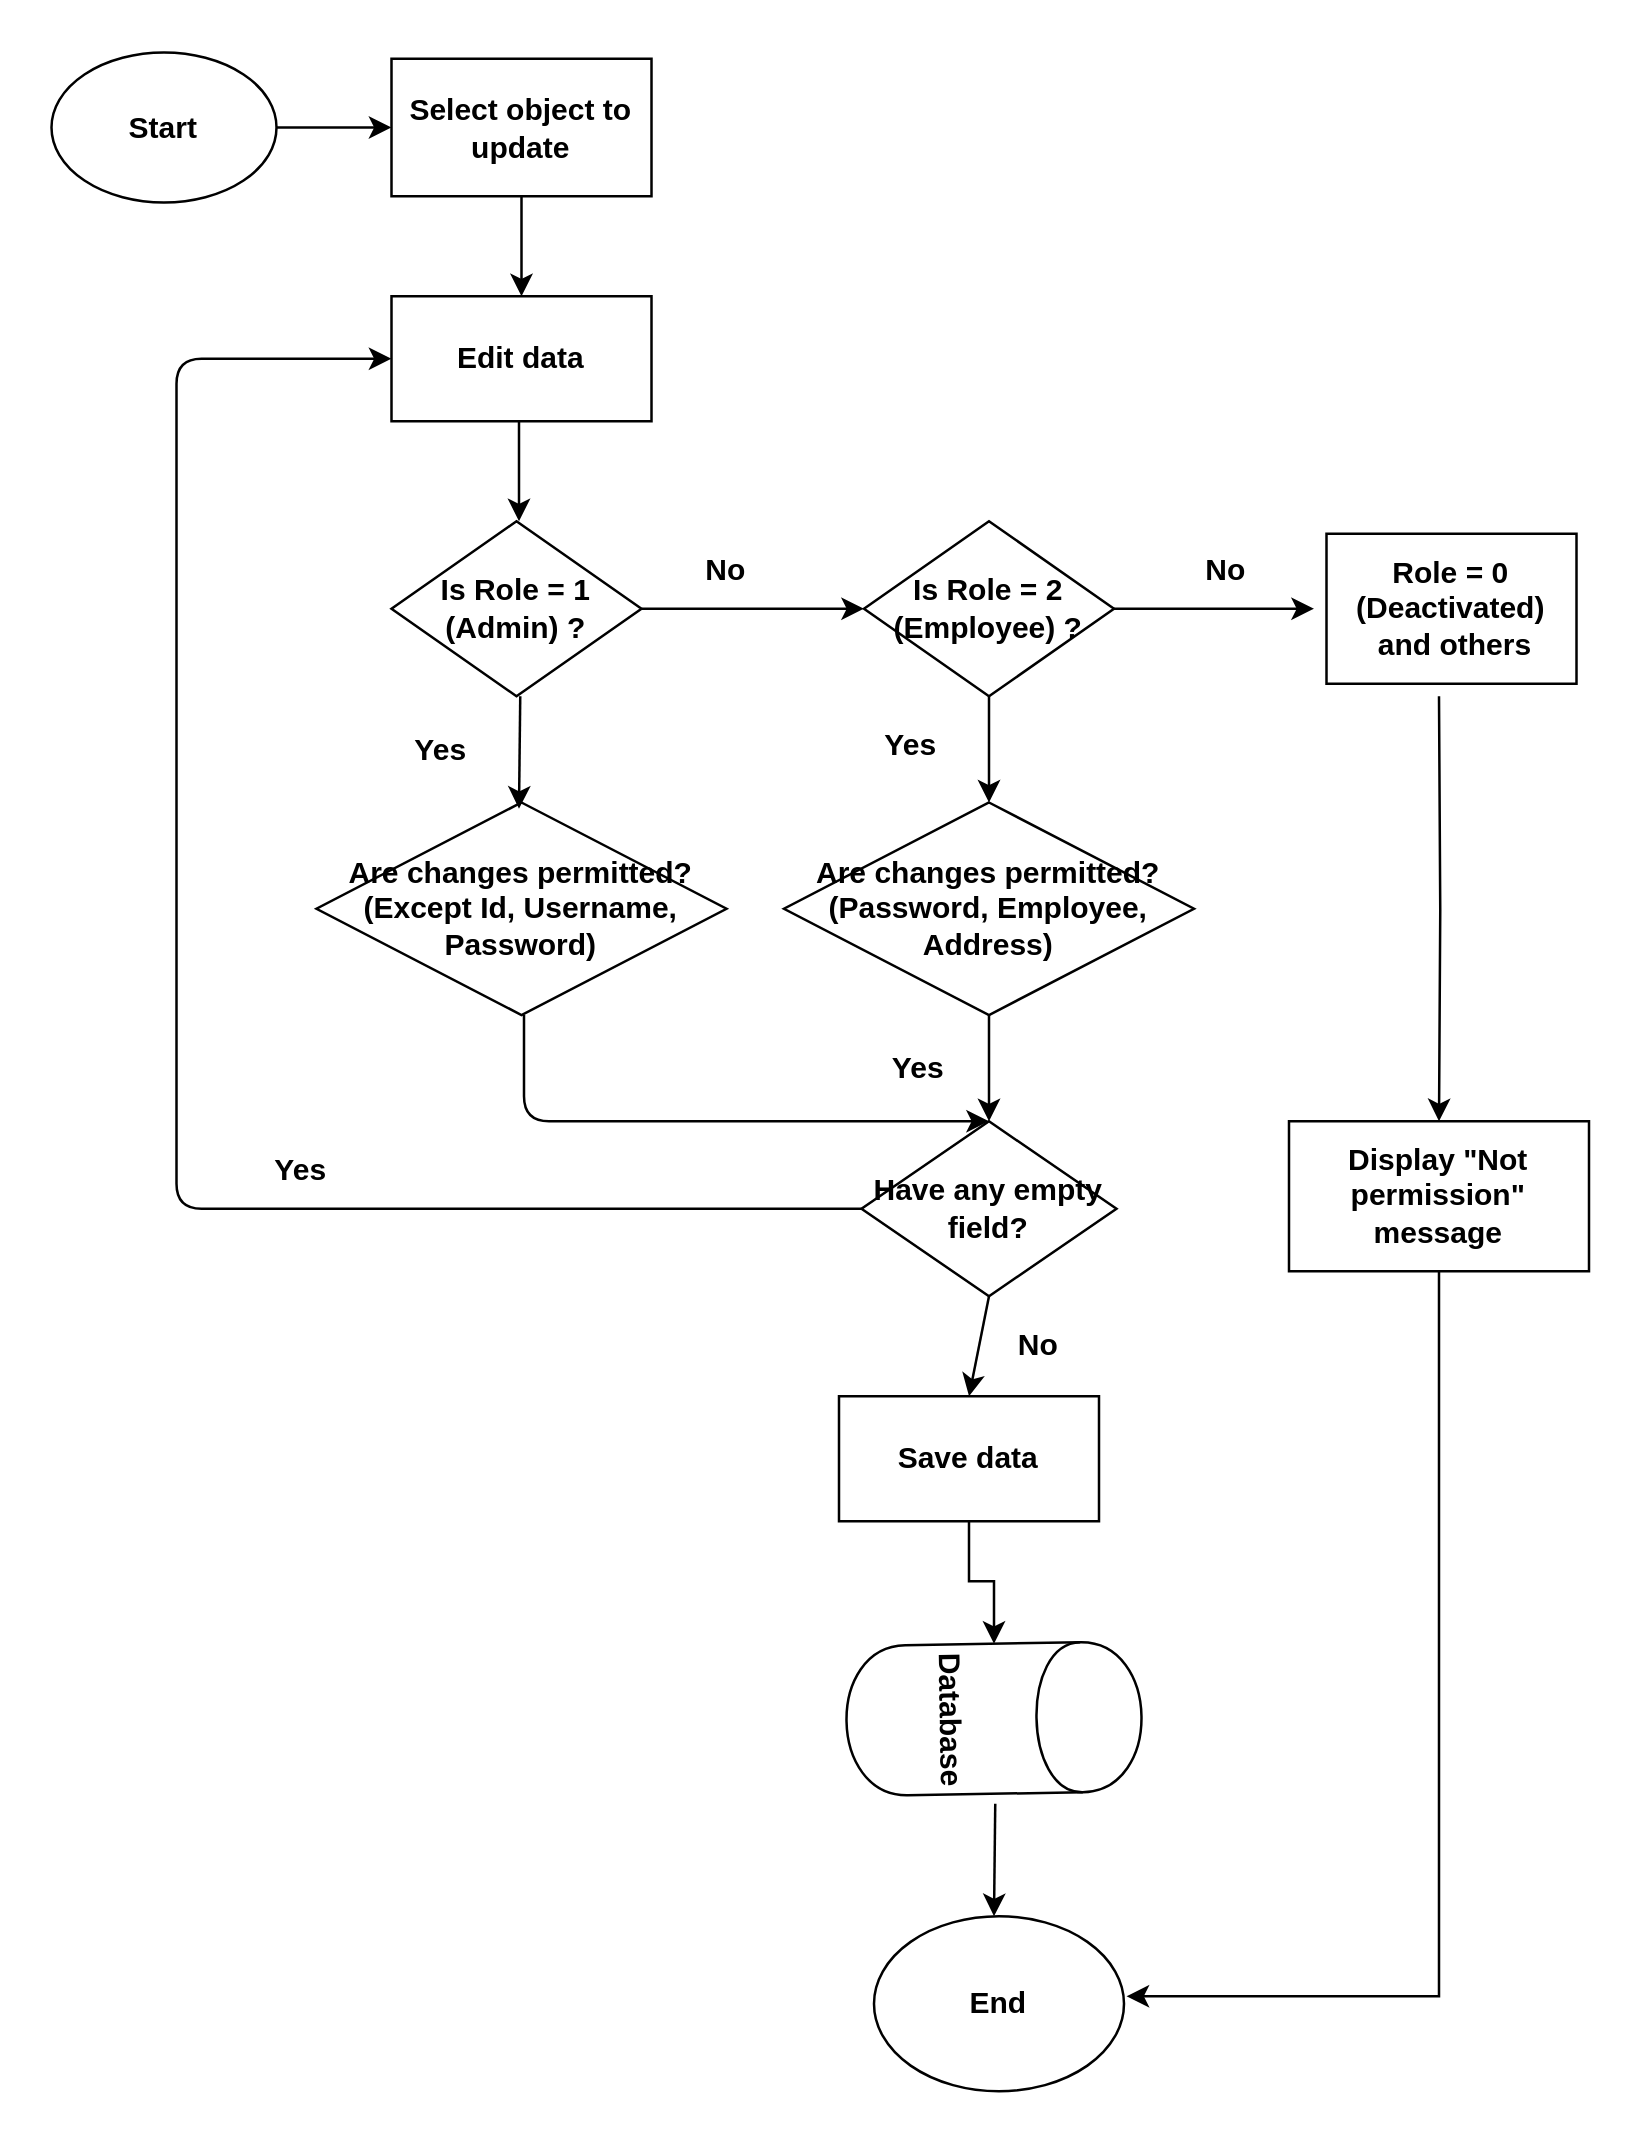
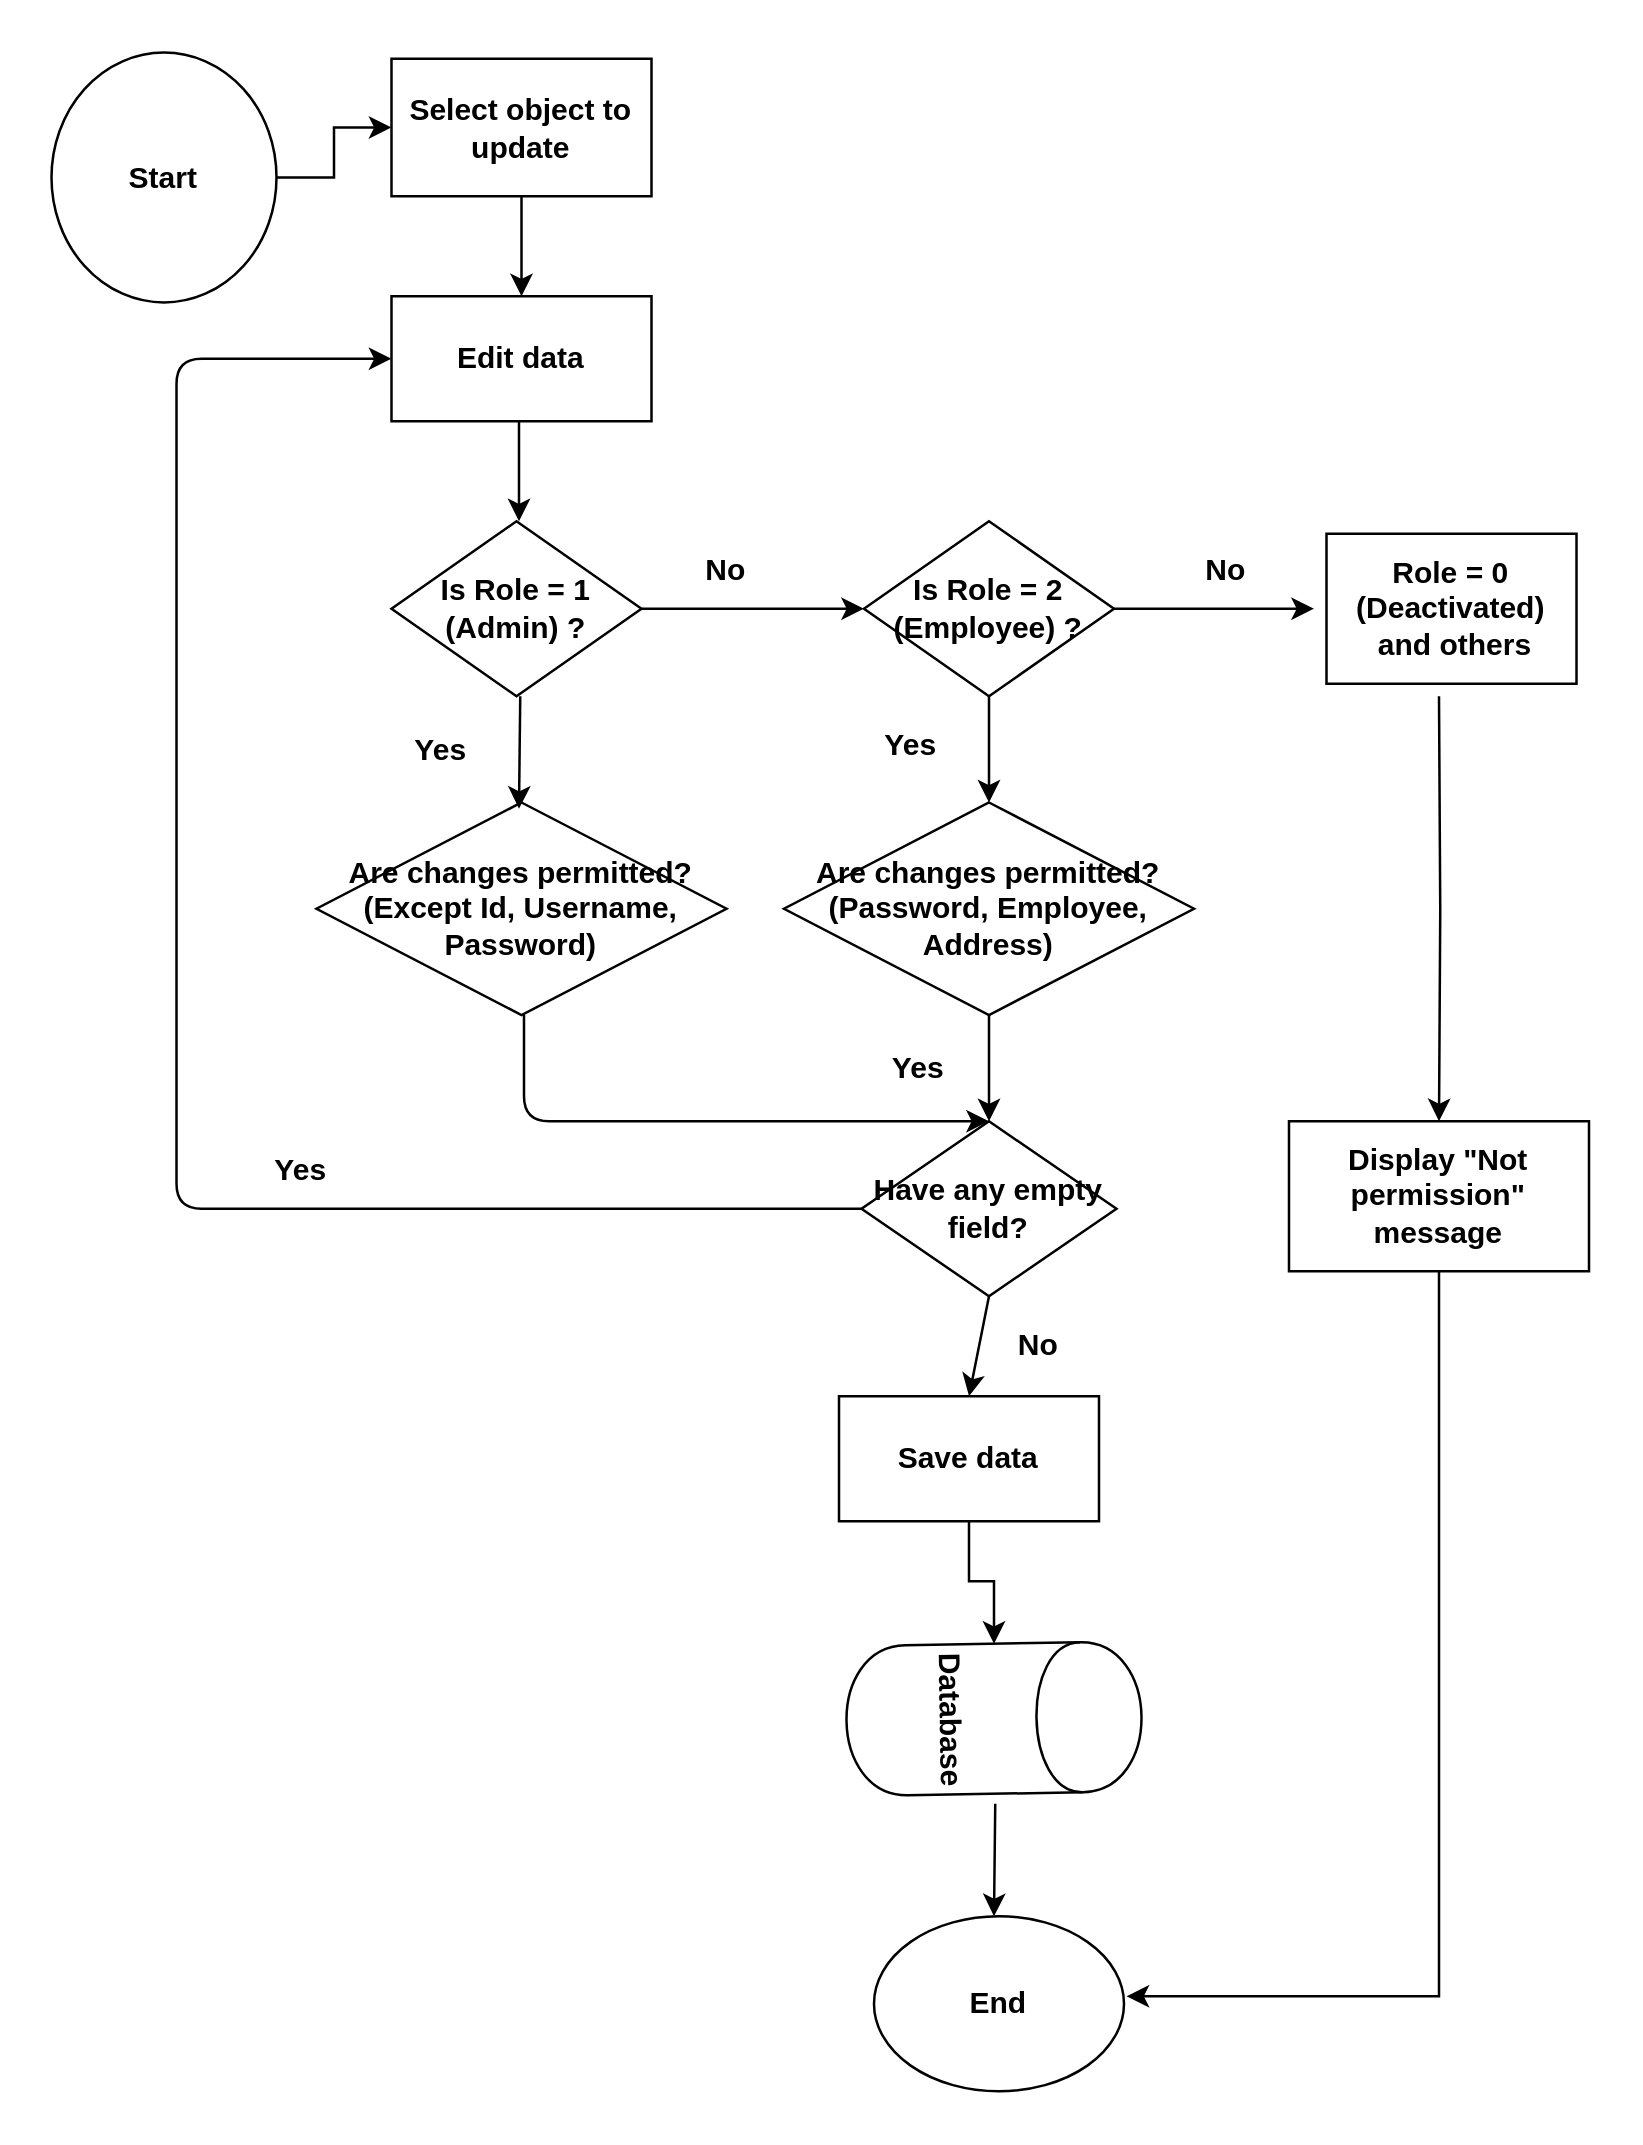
(164, 128) -> (164, 178)
